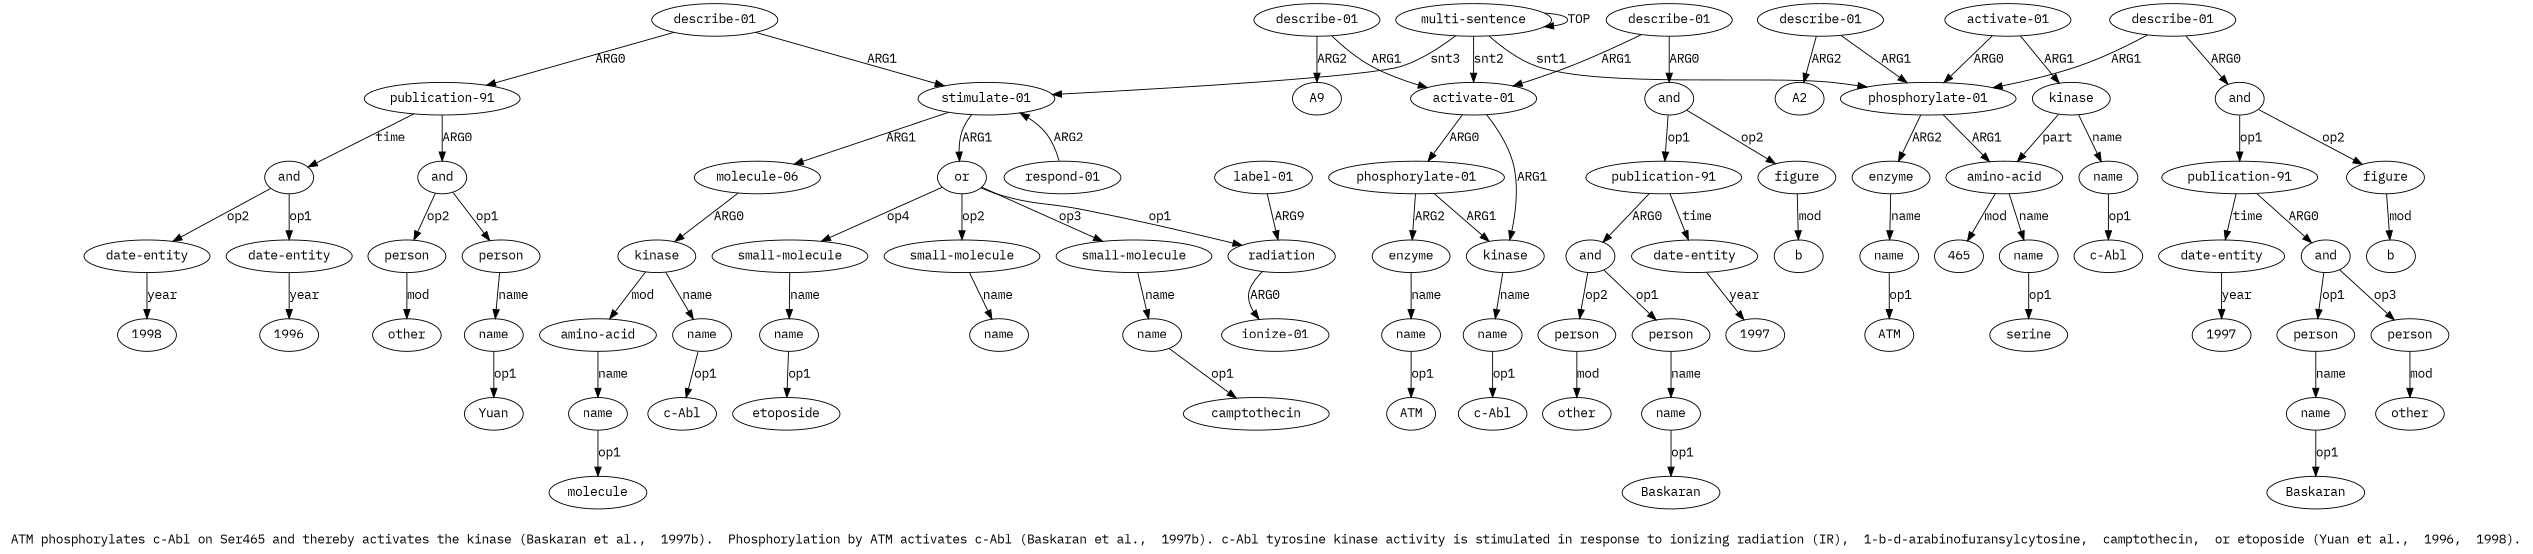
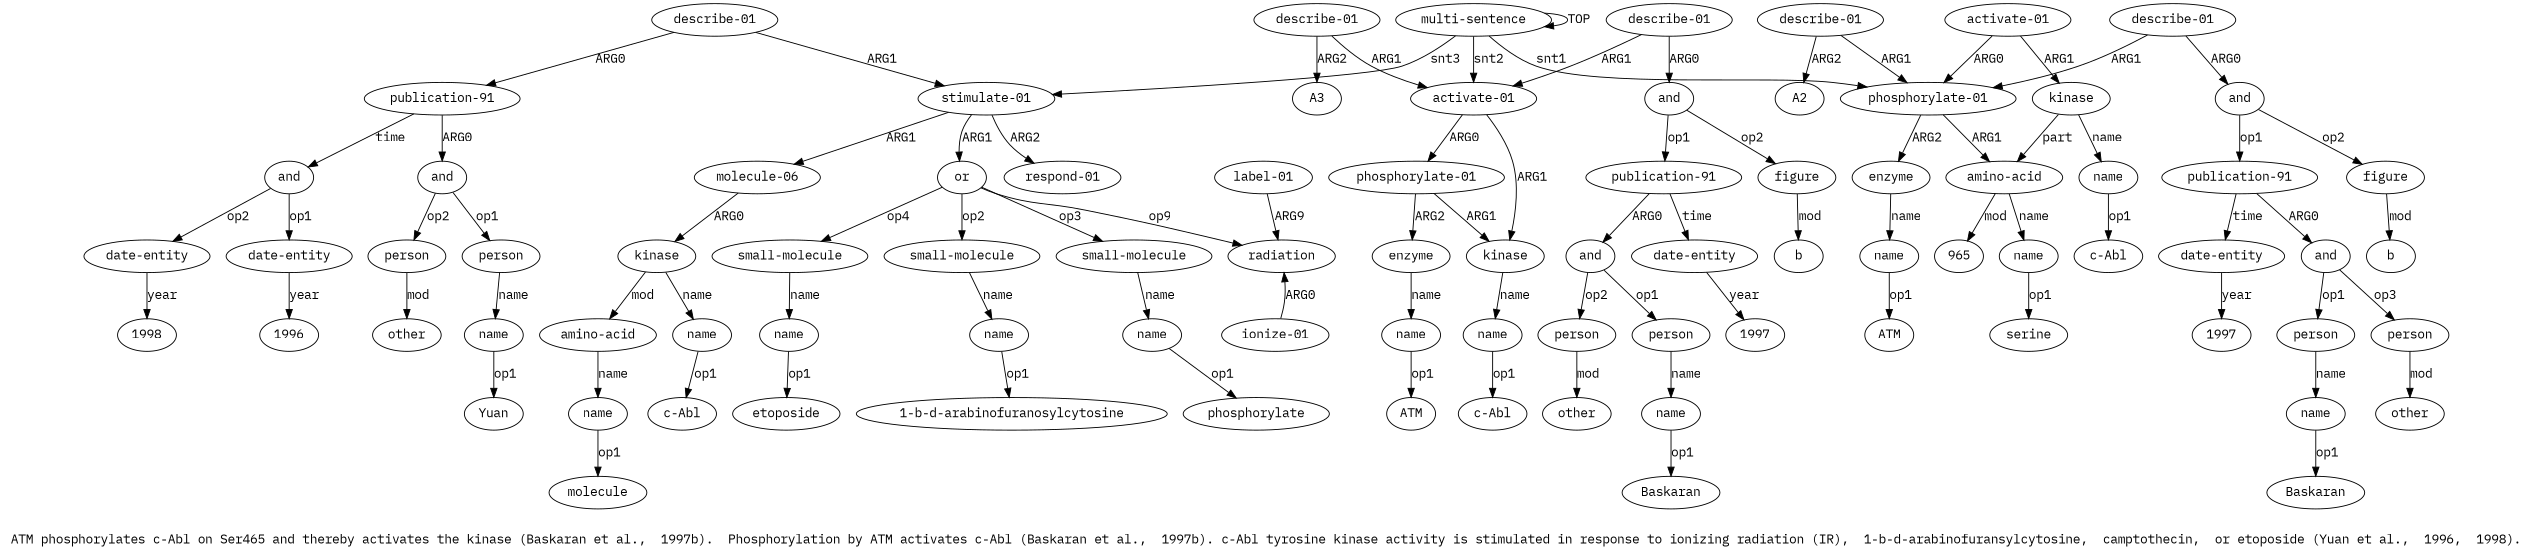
(1317, 99) -> (1317, 99)
(1048, 136) -> (1006, 140)
(1160, 217) -> (1160, 217)
(1959, 256) -> (1959, 256)
(1250, 290) -> (1285, 300)
none -> (1012, 414)
(1256, 414) -> (1256, 414)
